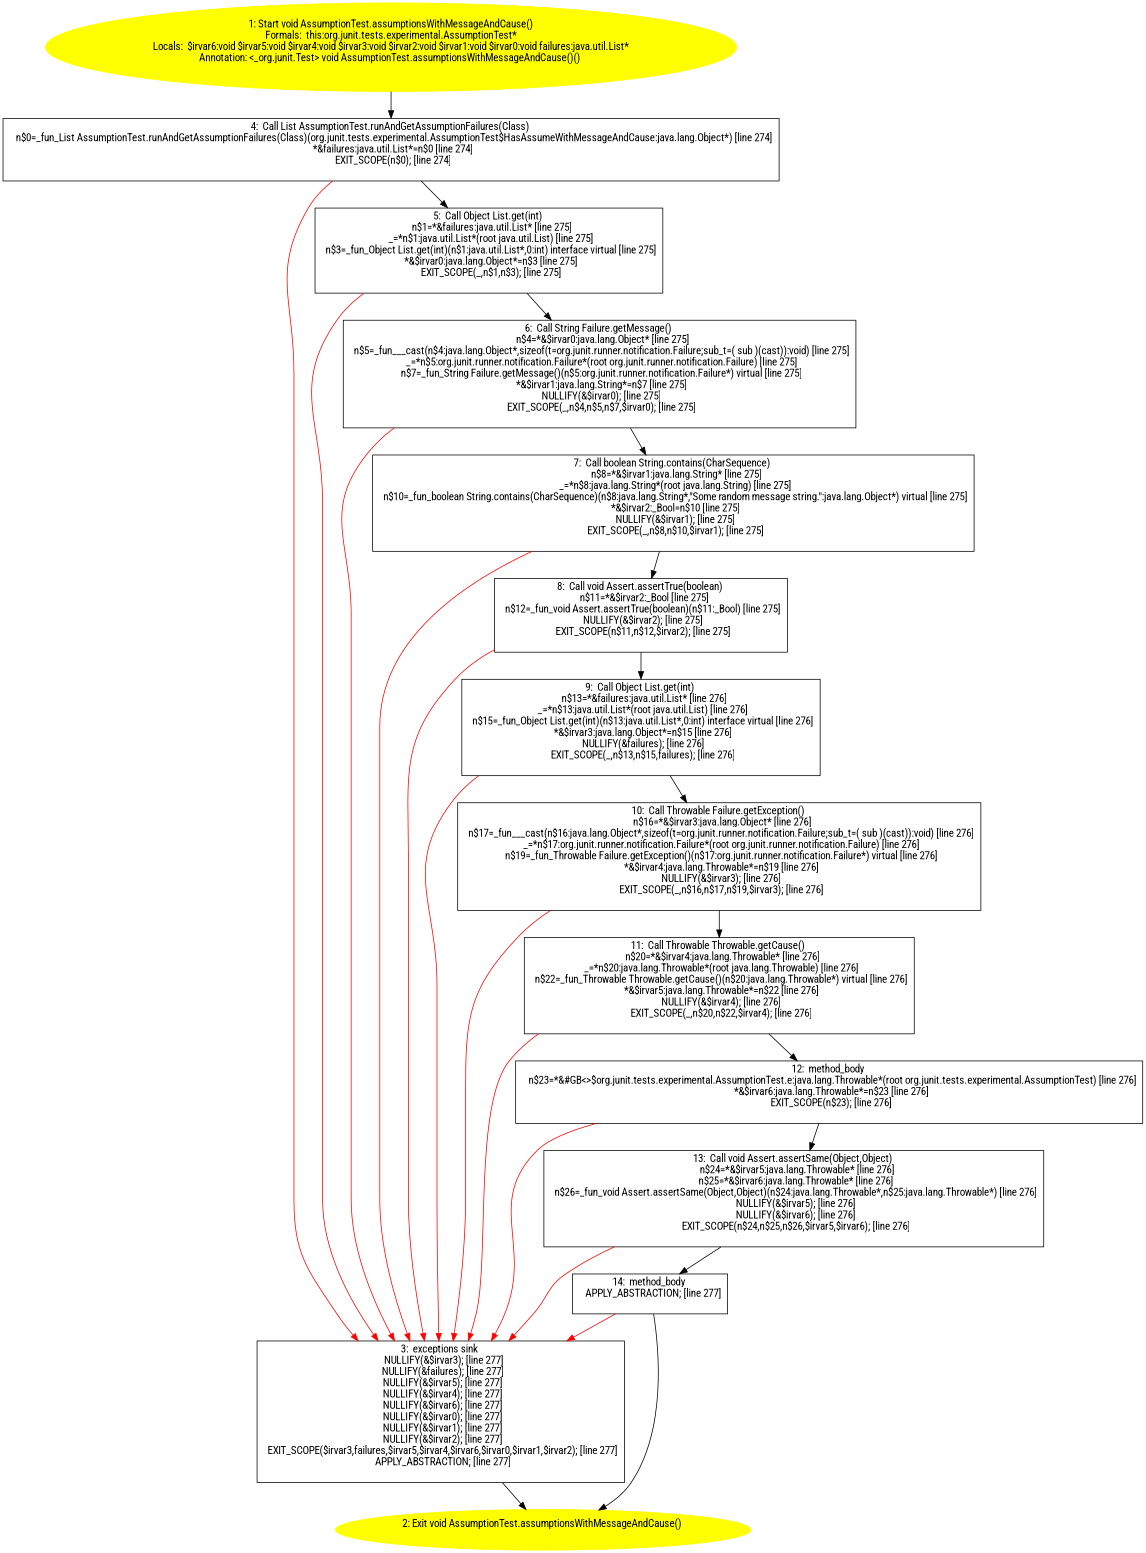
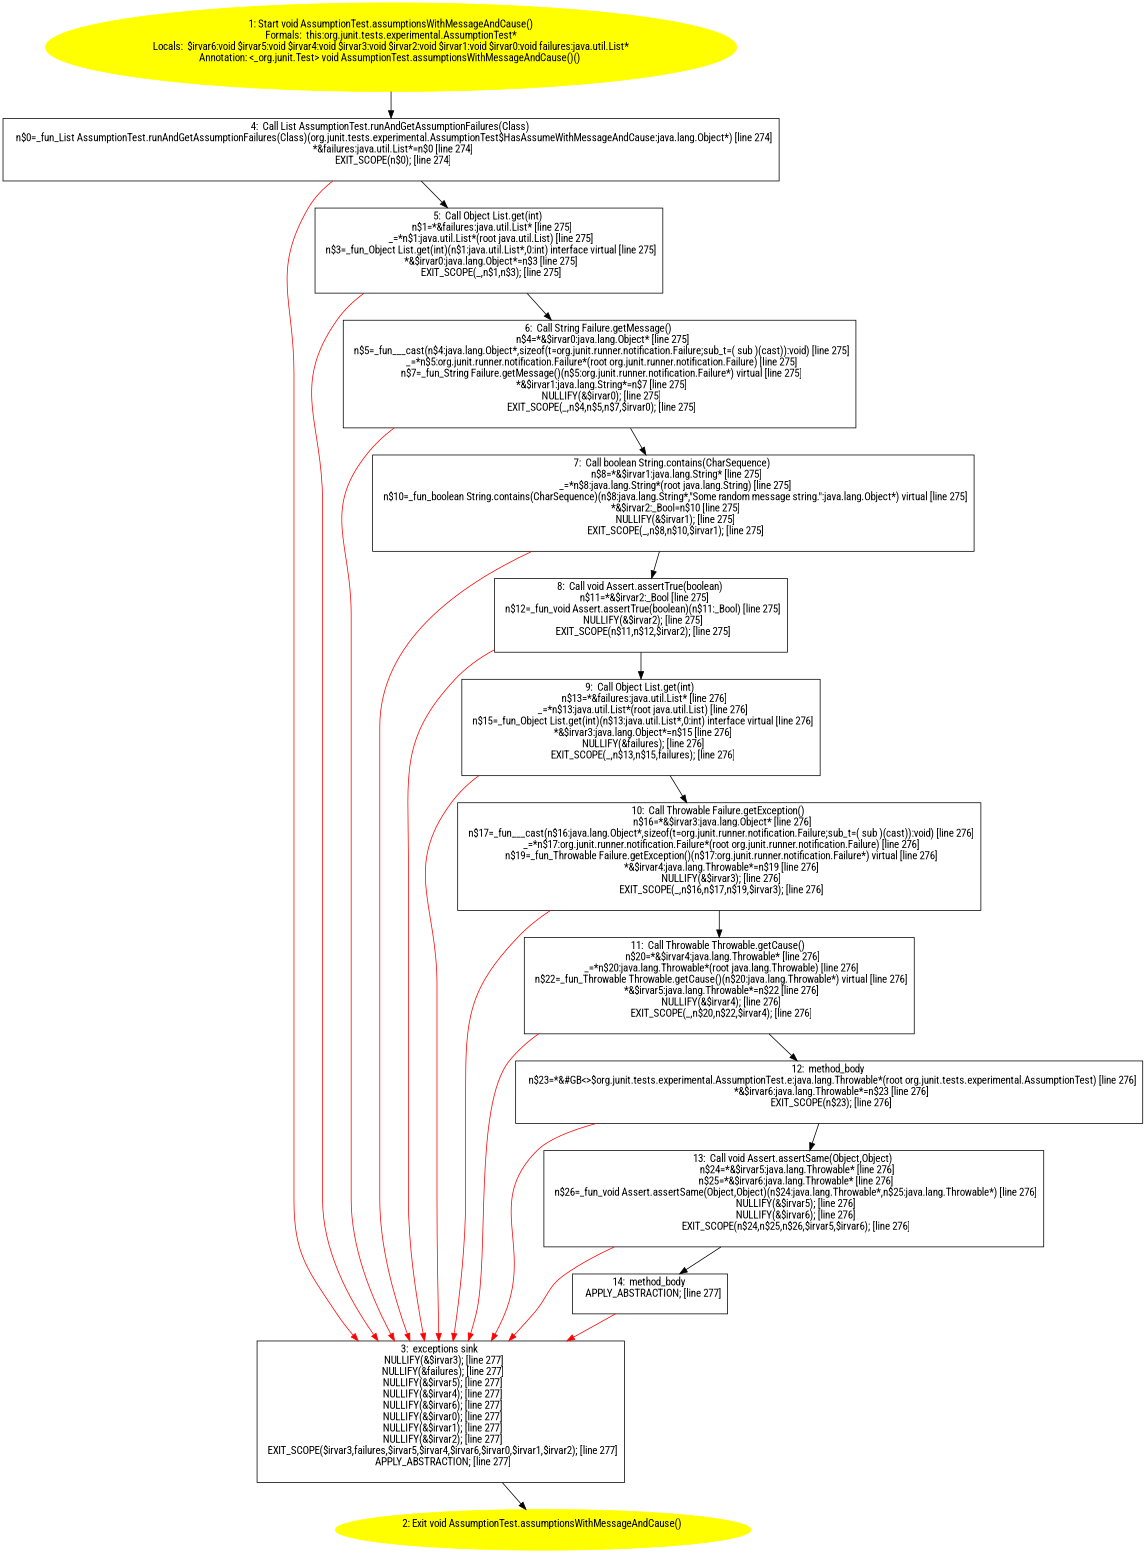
(655, 1418) -> none
